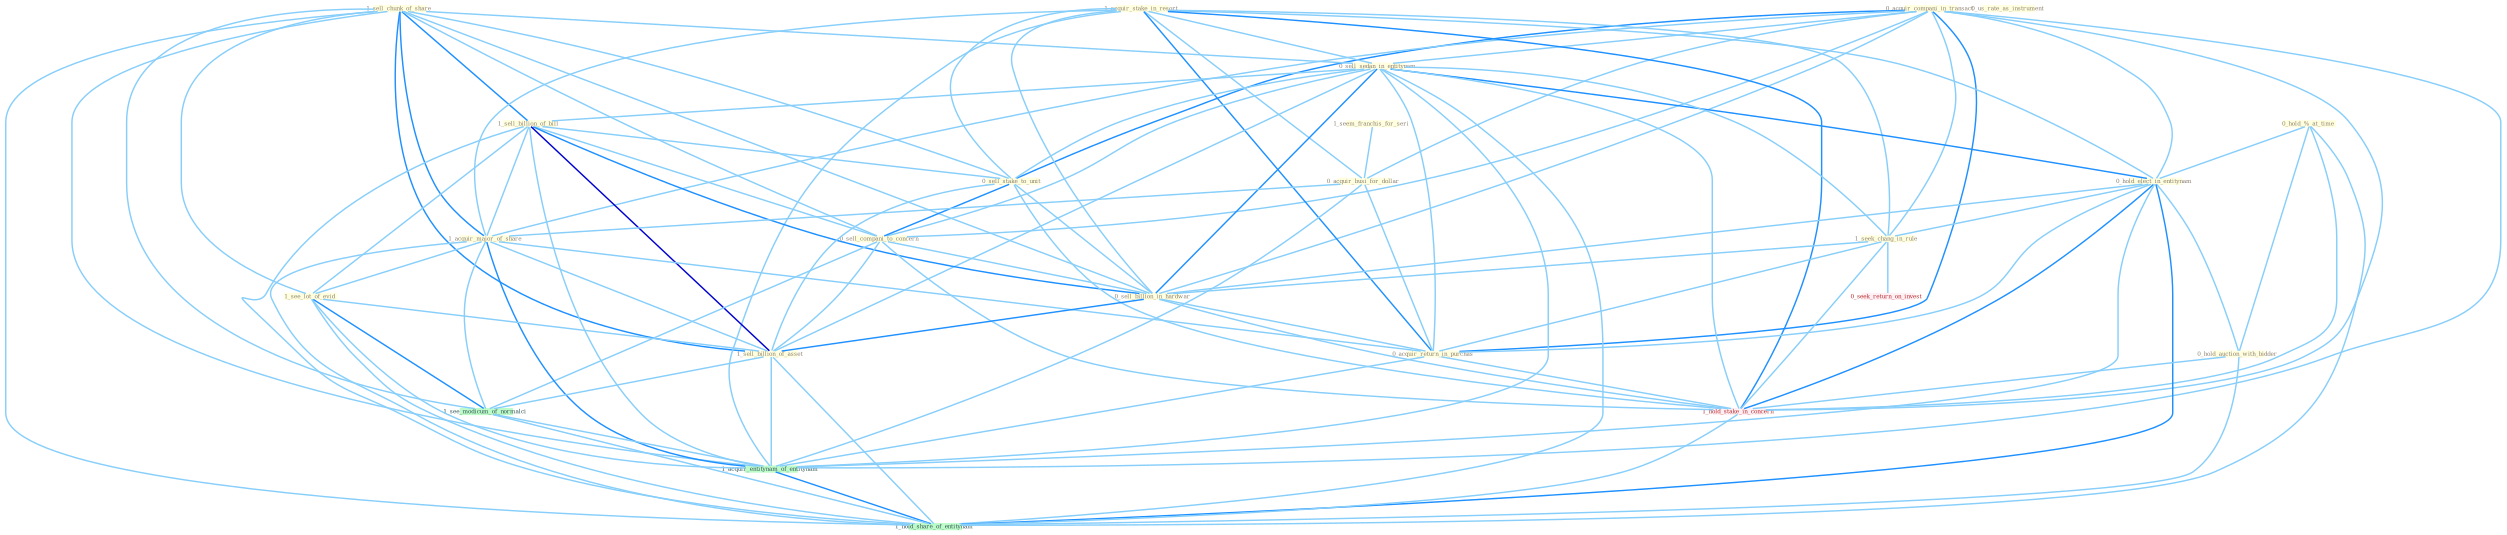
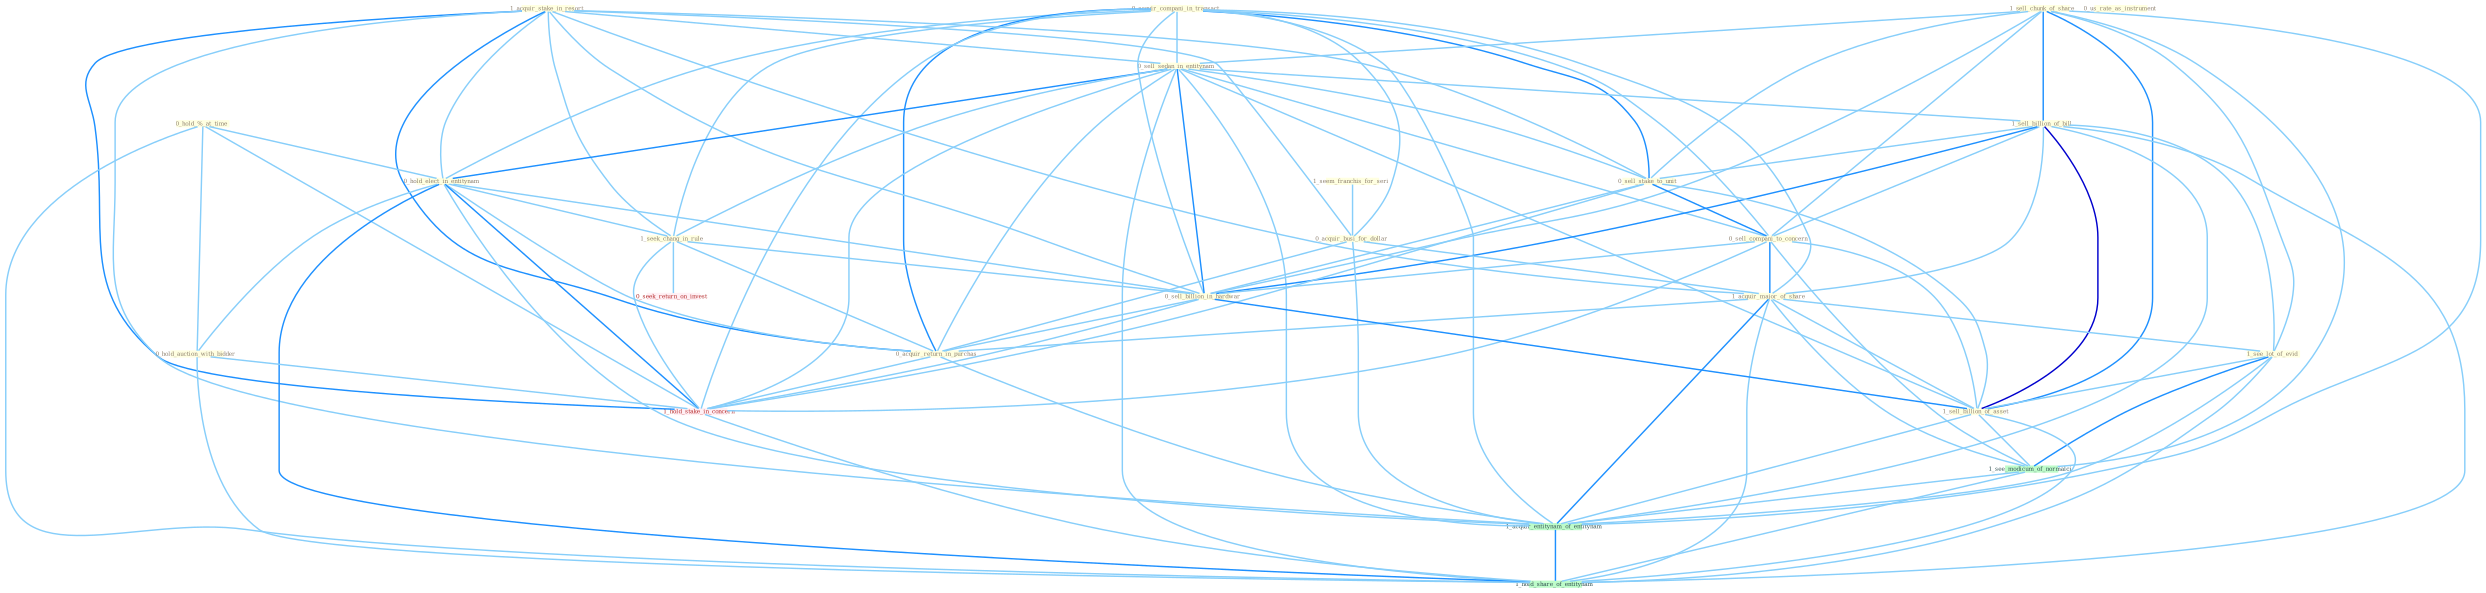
(416, 135) -> (1770, 268)
(105, 464) -> none
